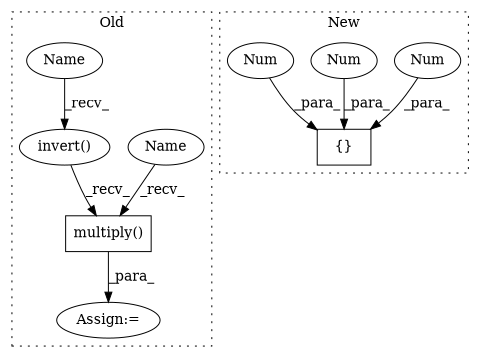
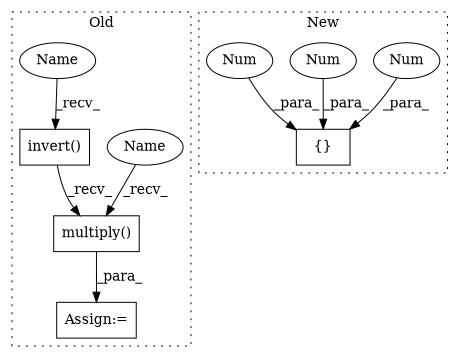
(65, 147) -> (55, 147)
(108, 320) -> (96, 320)
